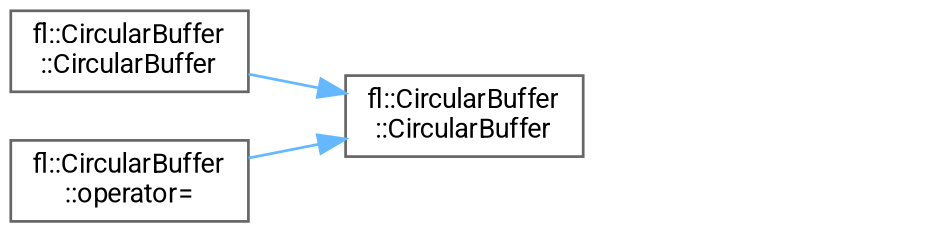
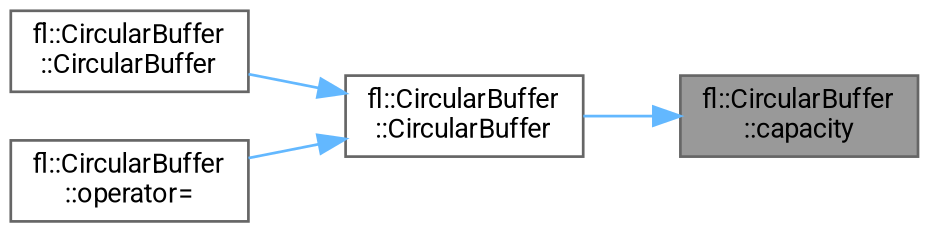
none -> (799, 116)
